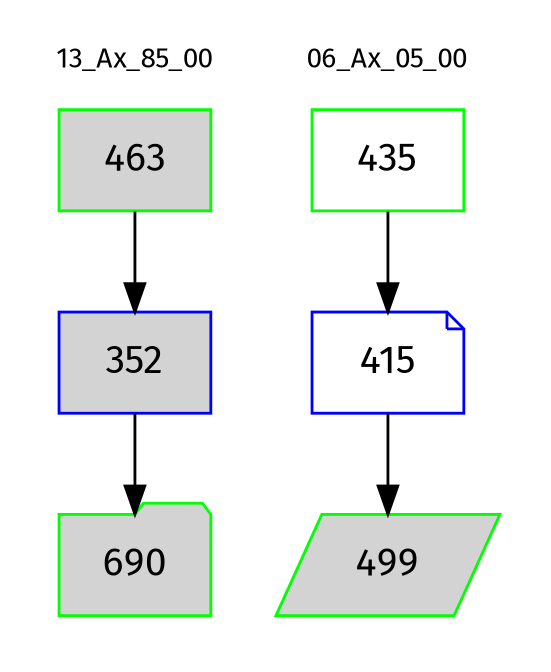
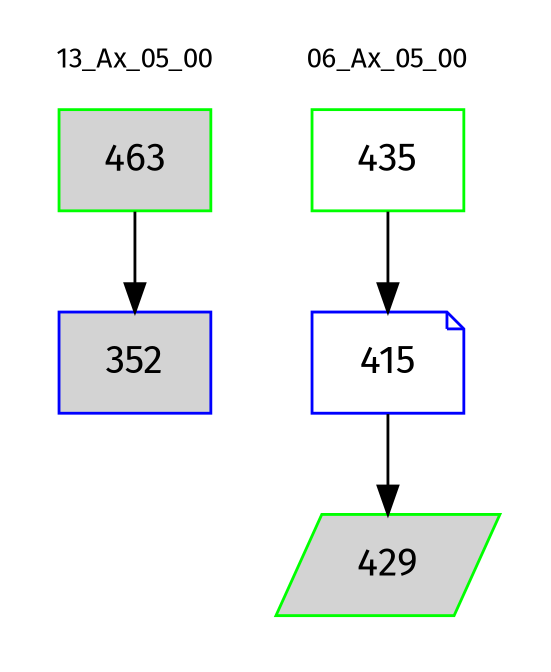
(135, 60) -> (135, 60)
(135, 565) -> none
(388, 565) -> (388, 565)
